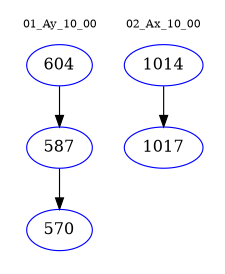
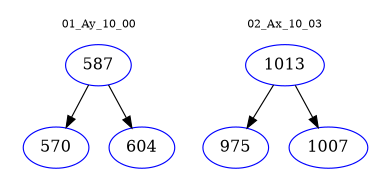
(164, 25) -> (285, 25)
(164, 65) -> (285, 65)
(60, 101) -> (117, 101)
(164, 148) -> (328, 148)
none -> (236, 148)
